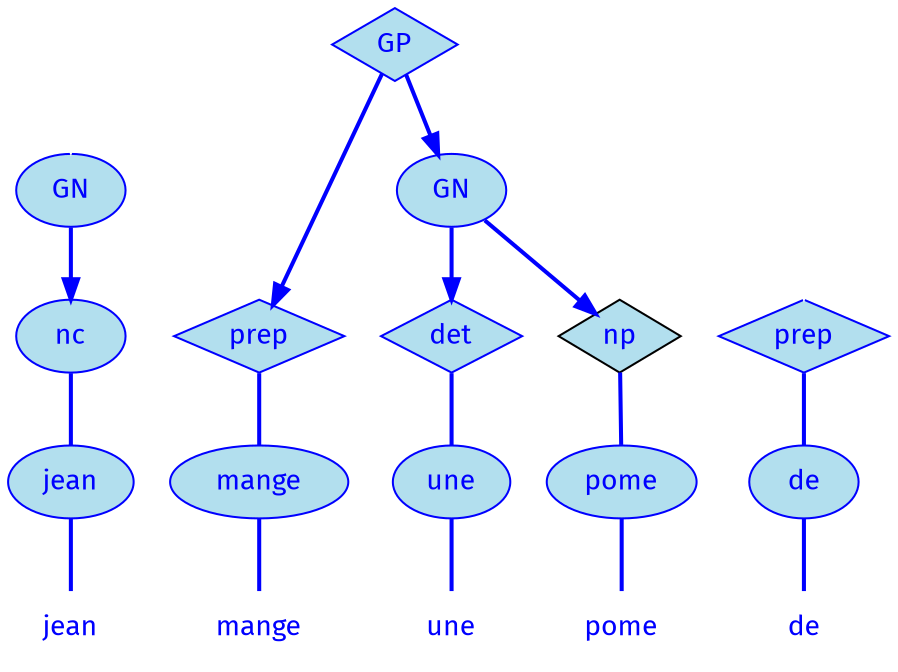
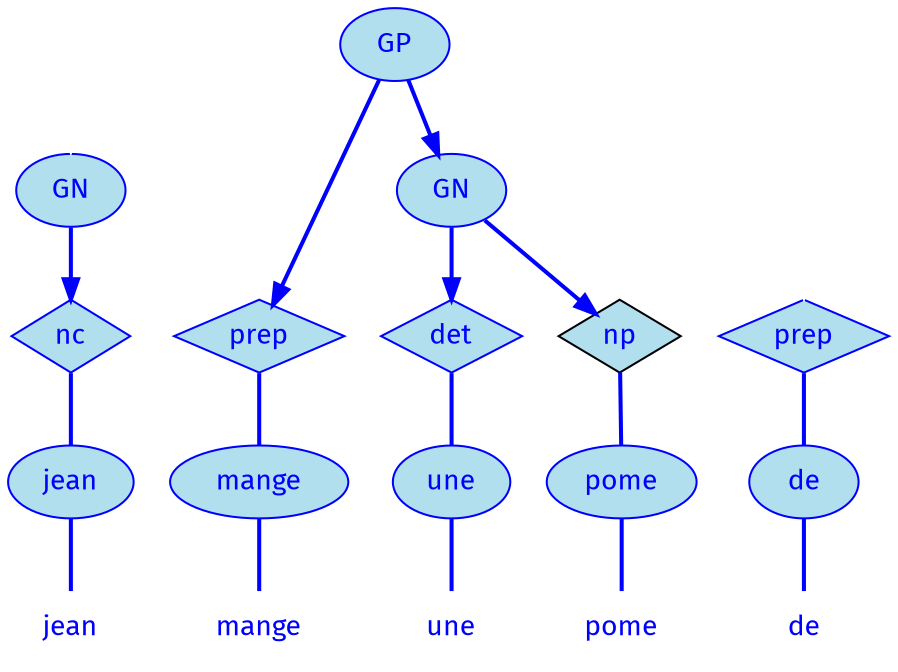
(395, 45) -> (395, 45)
(71, 336) -> (71, 336)
